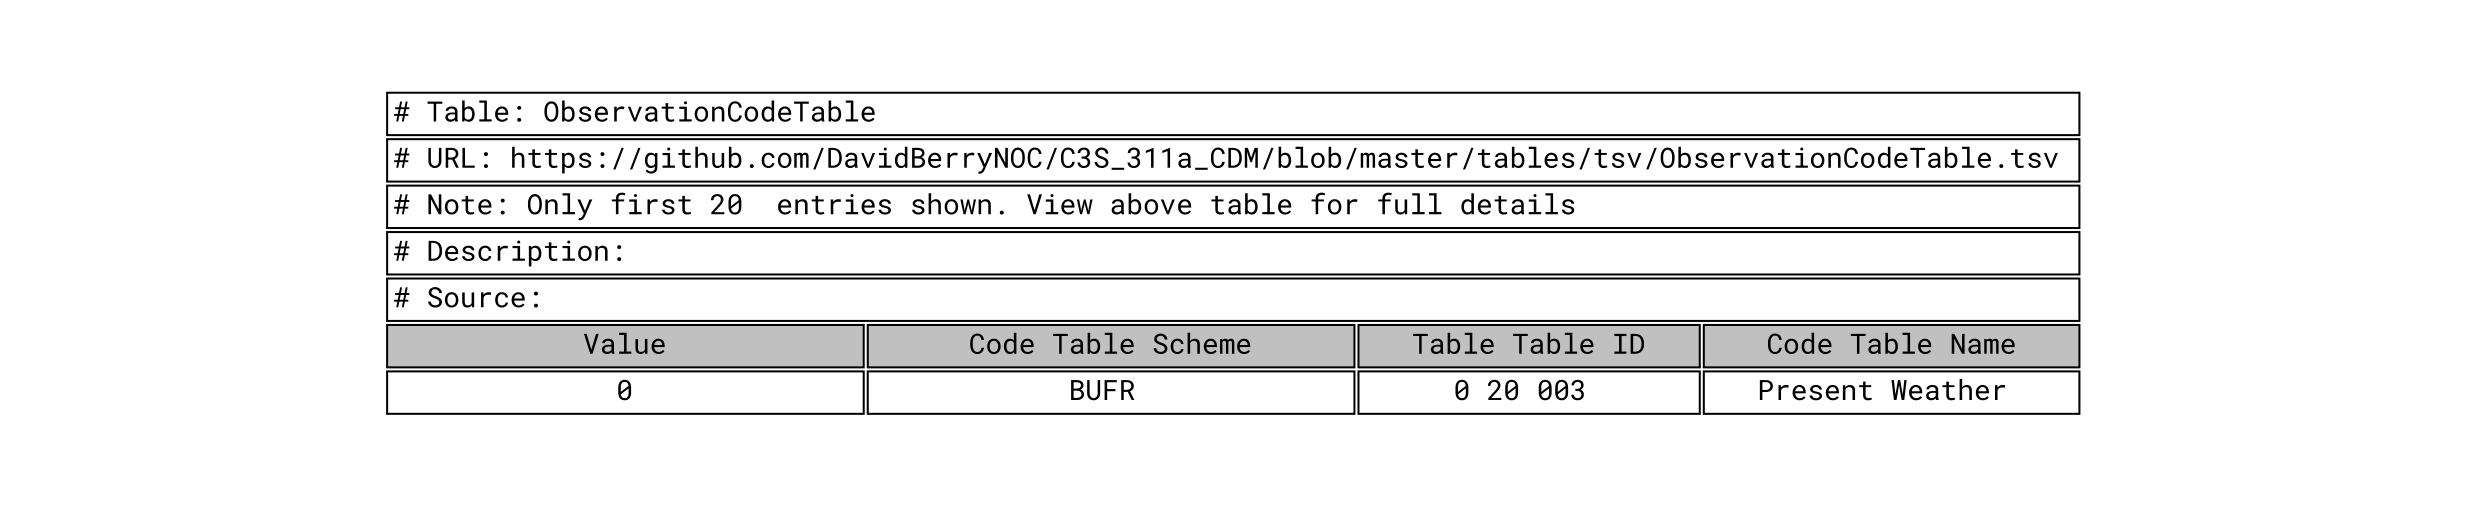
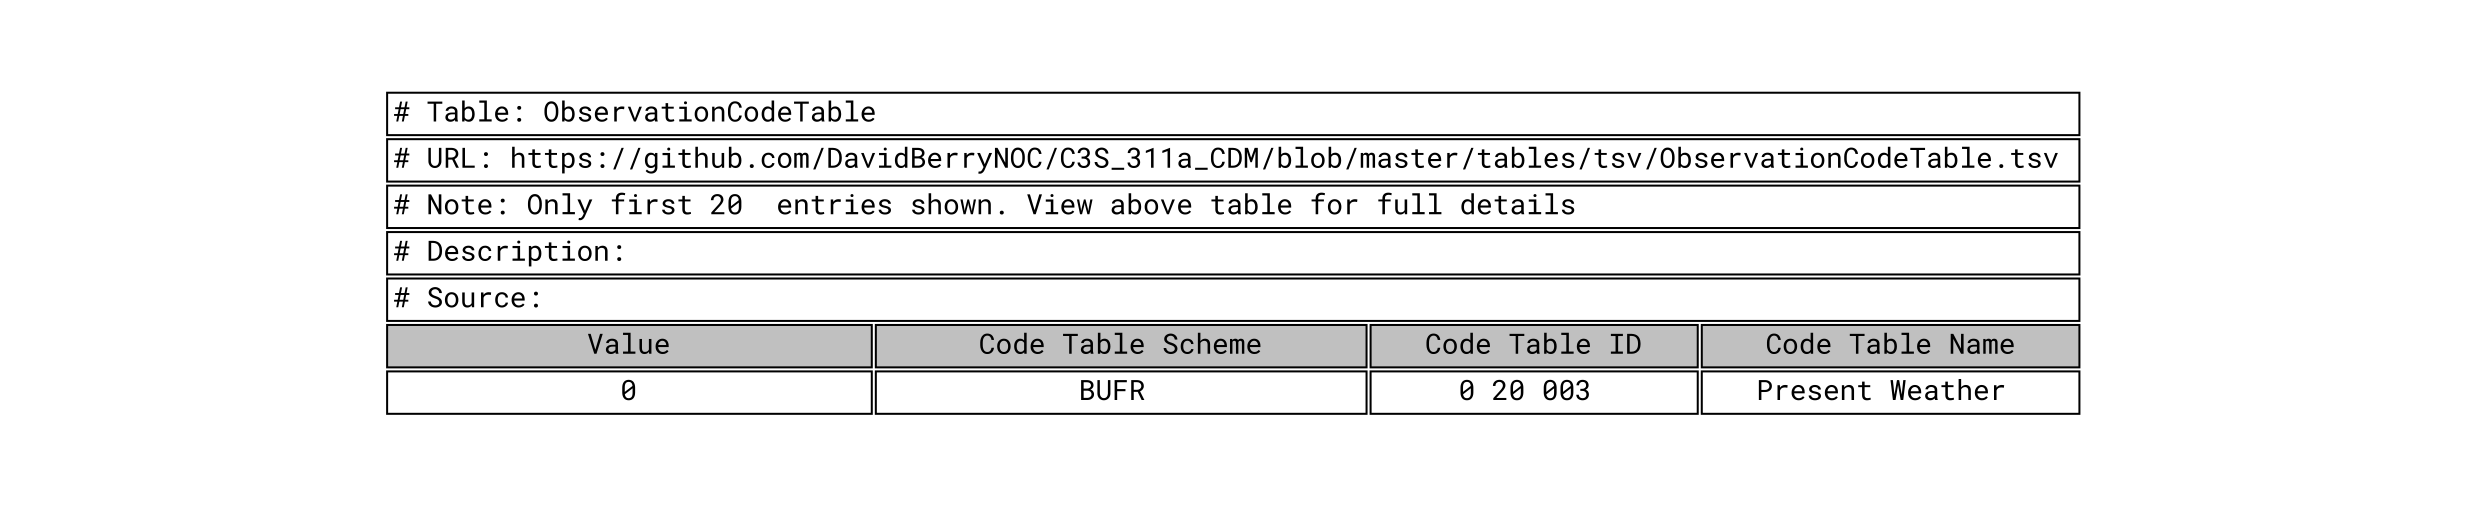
(1529, 345) -> (1534, 345)
